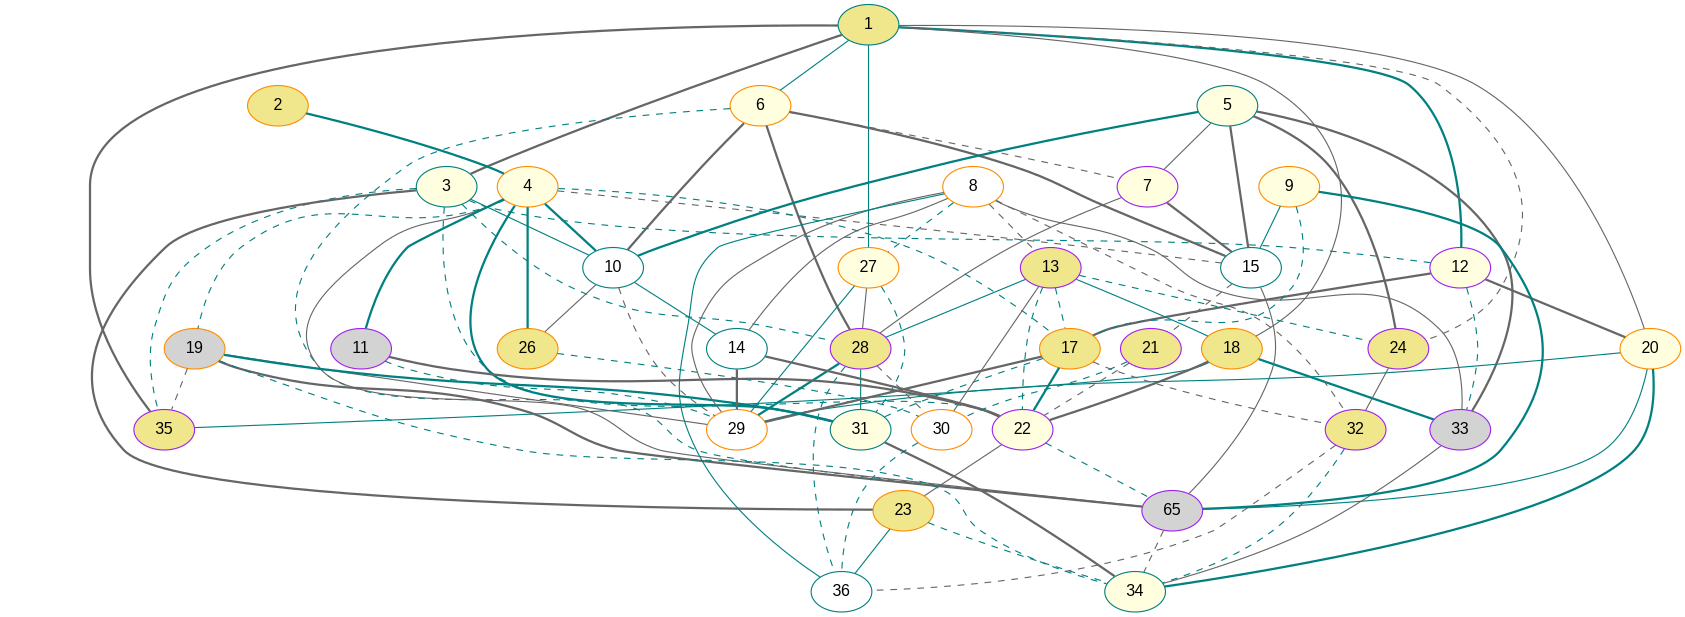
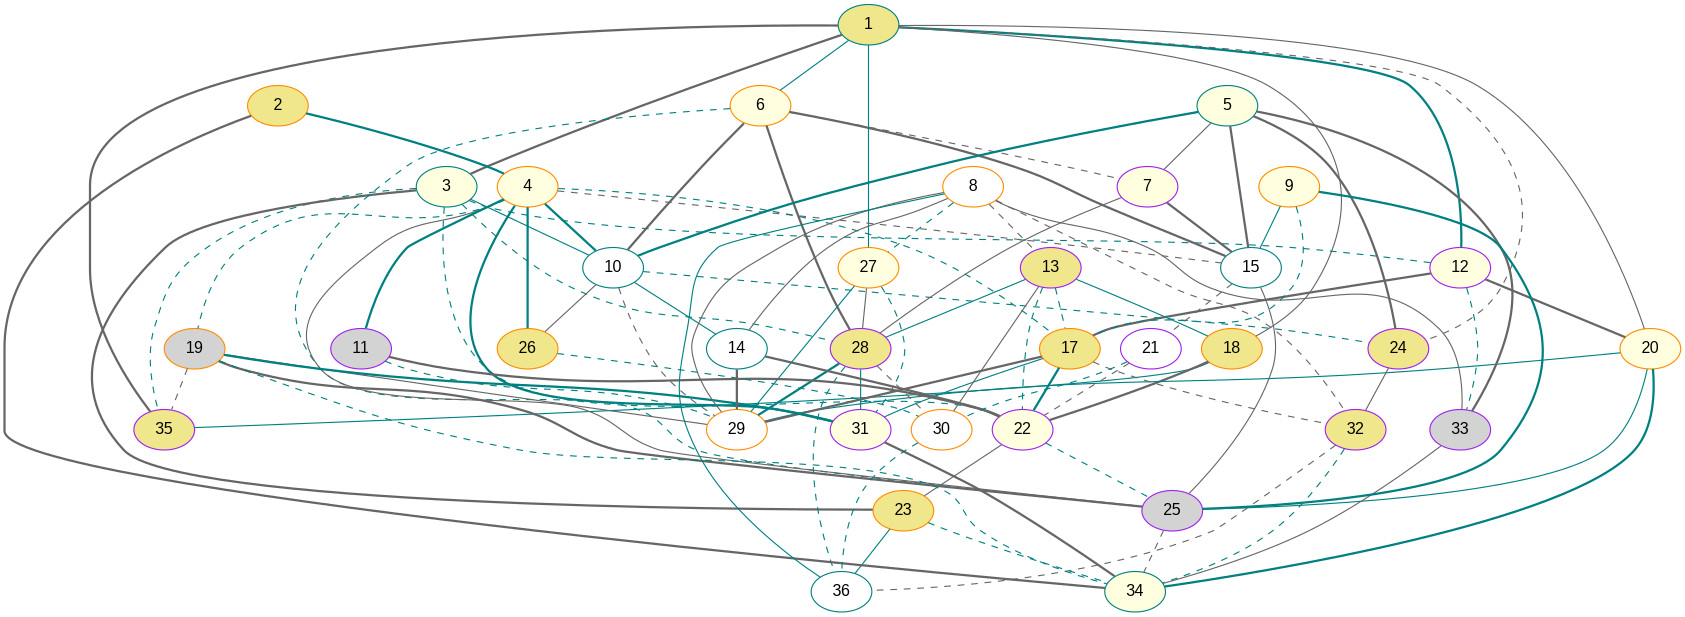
(1174, 297) -> (988, 303)
(1151, 349) -> (1151, 349)
(987, 377) -> (987, 377)
(1346, 389) -> none
(861, 430) -> (861, 430)
none -> (331, 505)
(1172, 511) -> (1172, 511)
